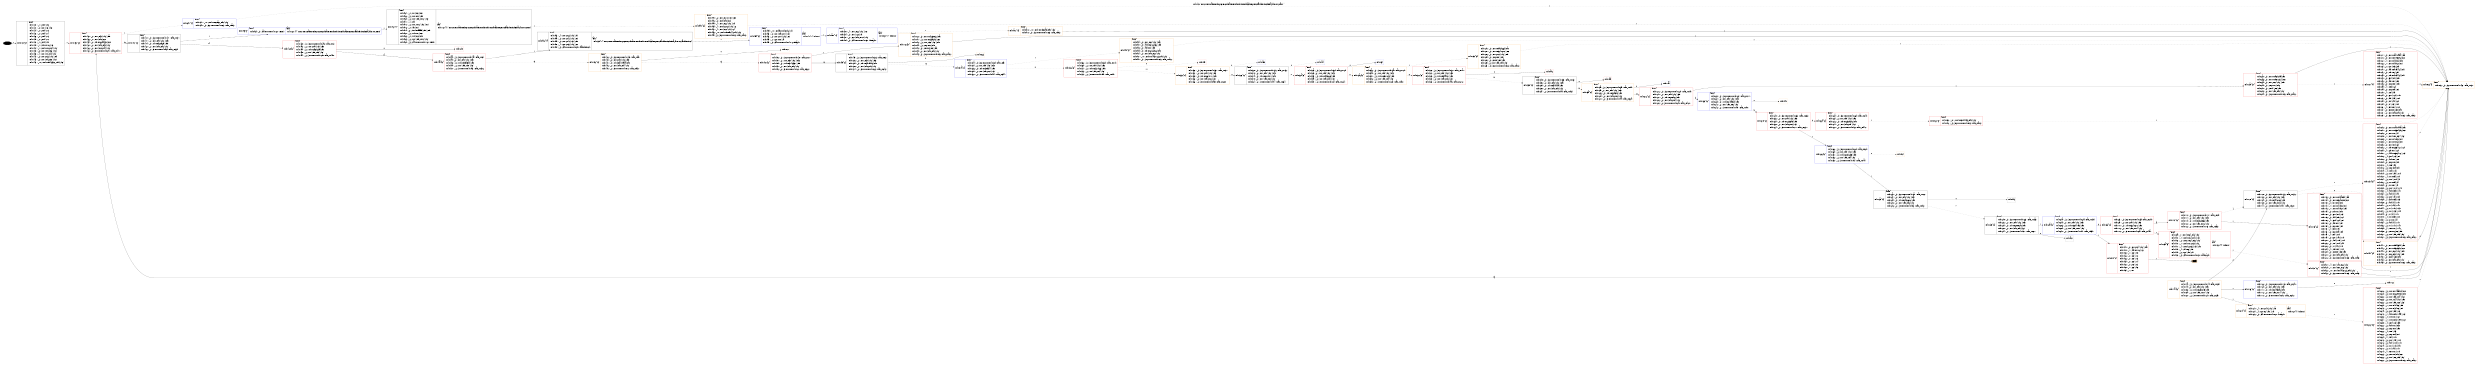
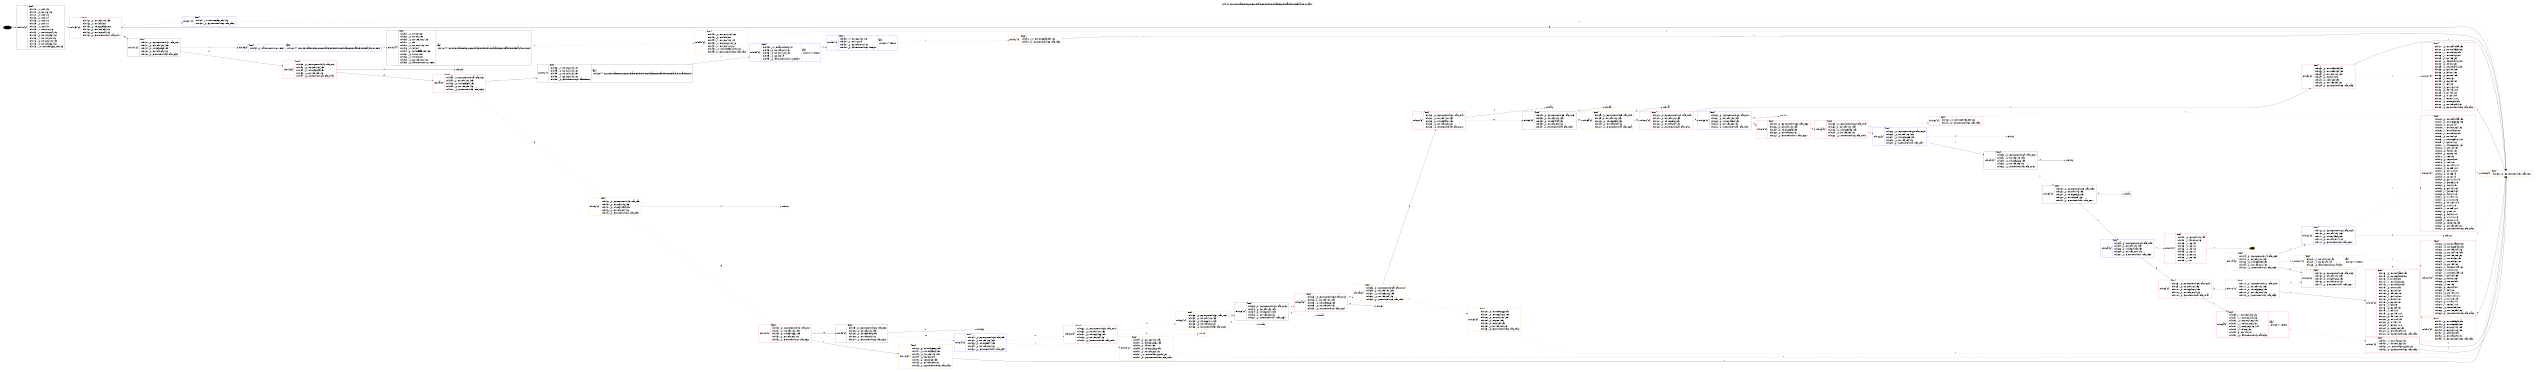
(1812, 138) -> (1870, 133)
(2330, 186) -> (2383, 207)
